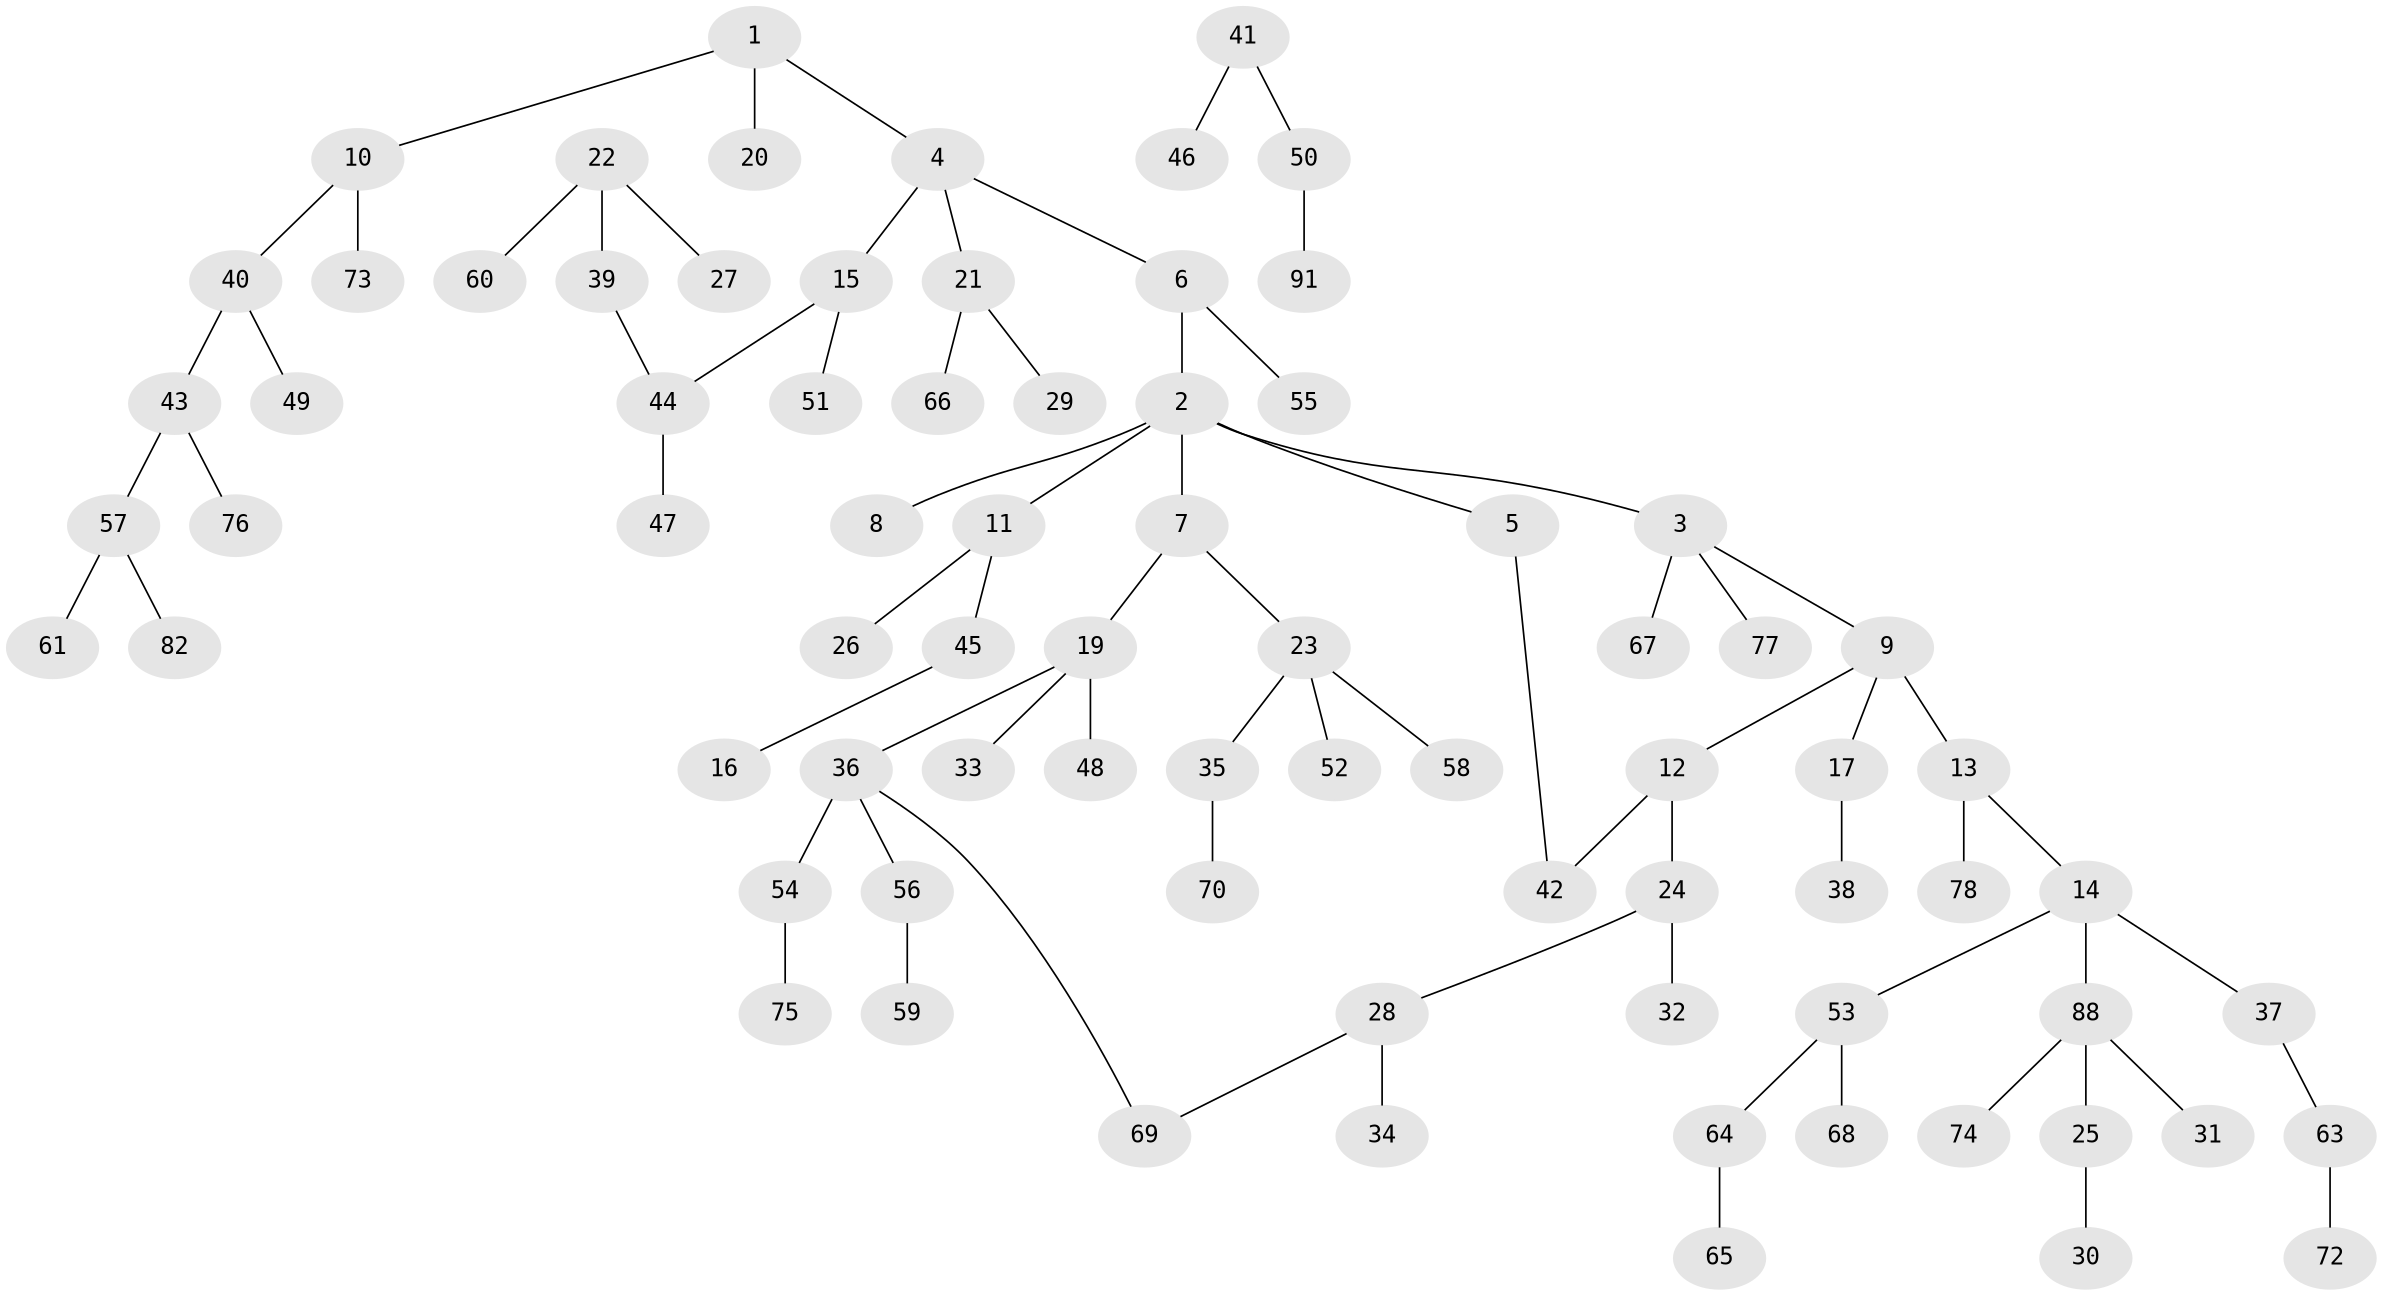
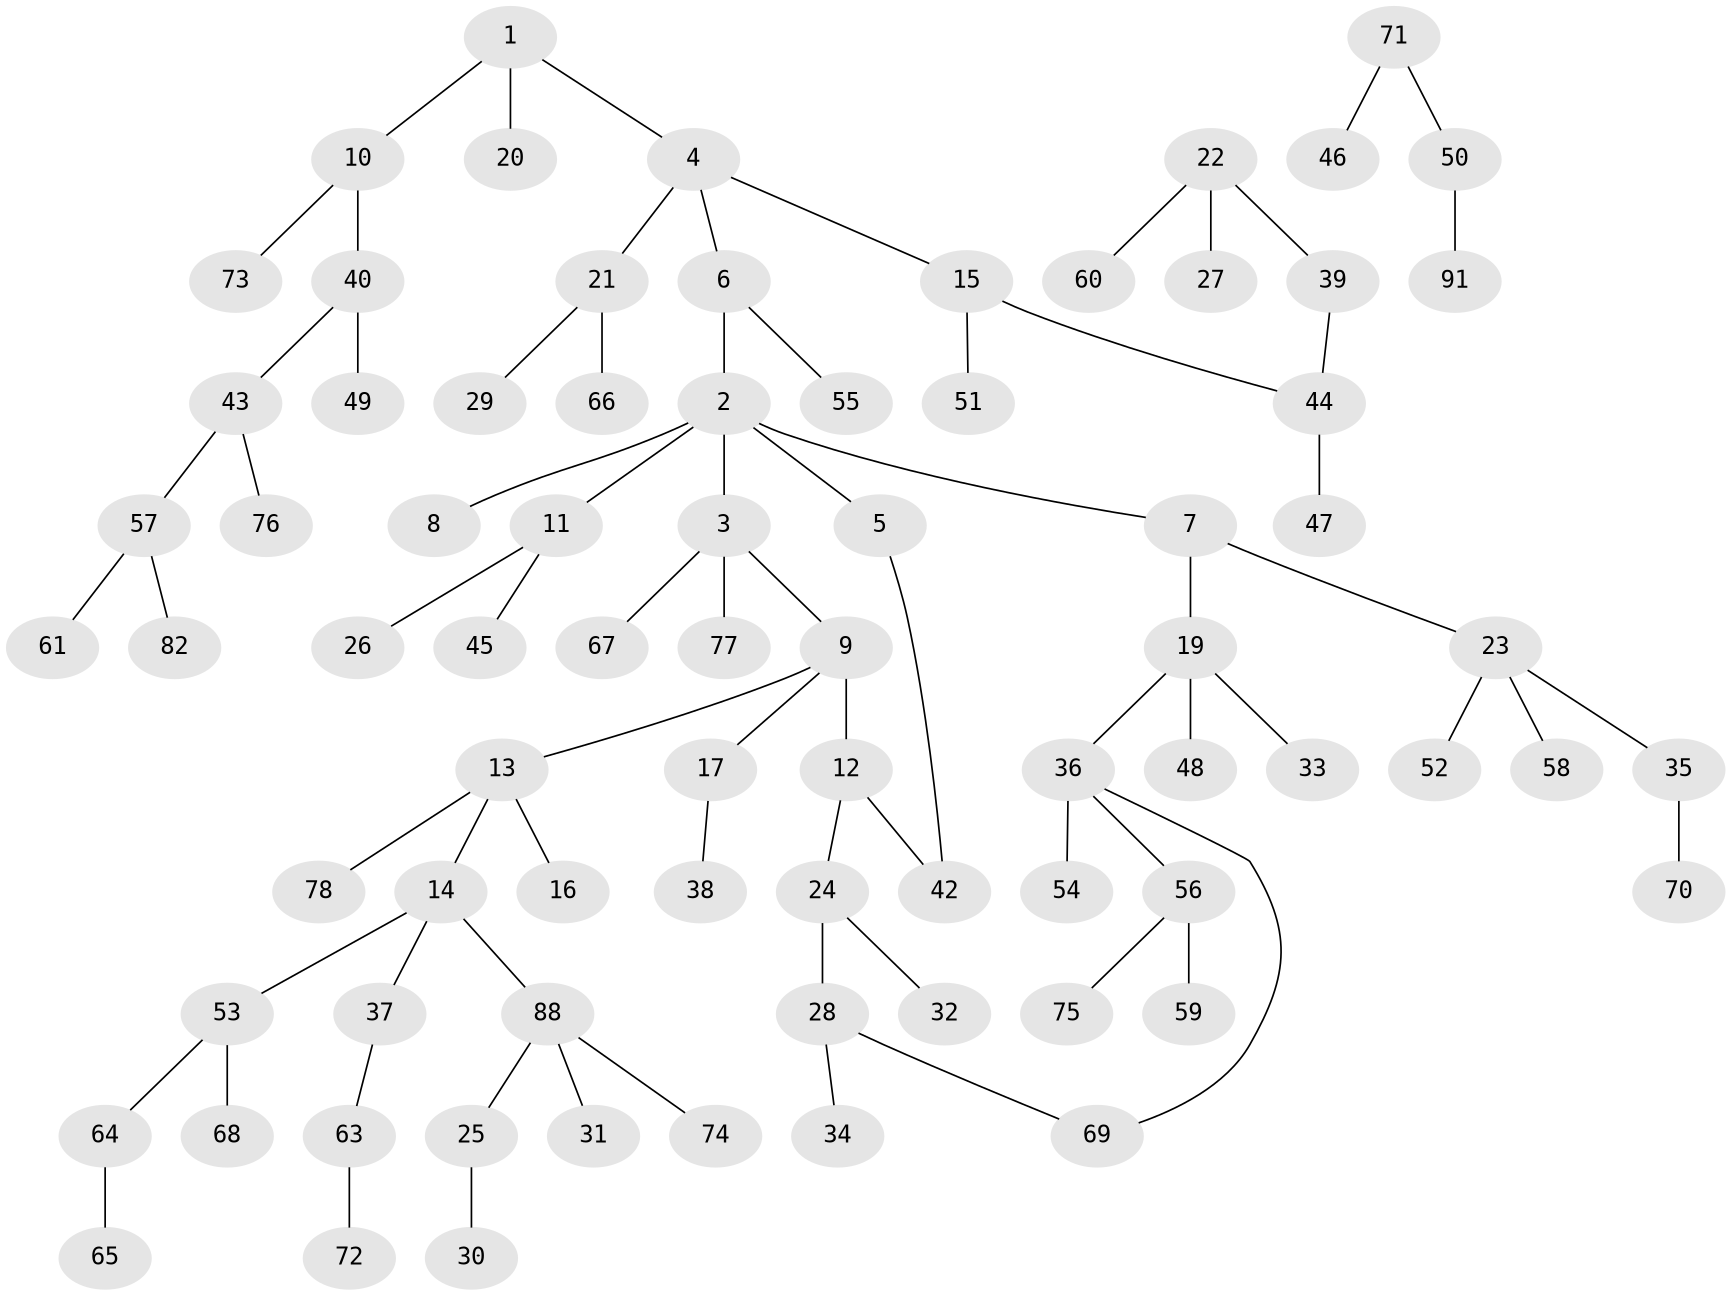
(1243, 37) -> (1394, 37)
(846, 709) -> (533, 831)
(785, 953) -> (1128, 953)
